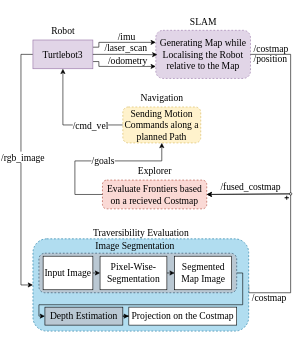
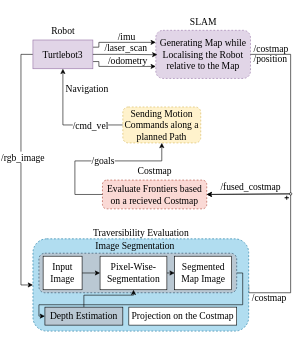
(162, 98) -> (87, 89)
(155, 171) -> (155, 171)
(68, 273) -> (62, 273)
(125, 317) -> (131, 296)
